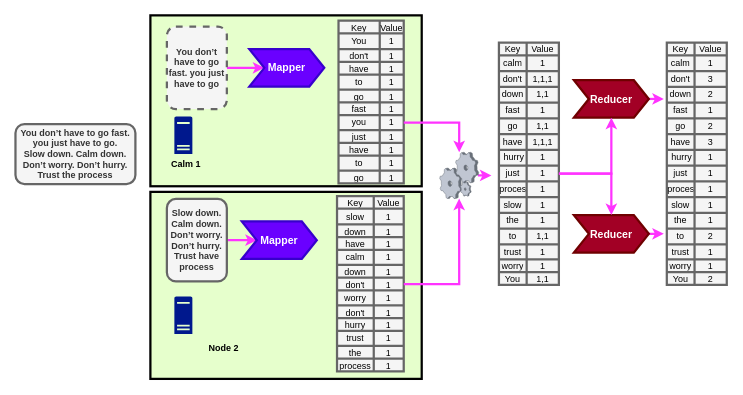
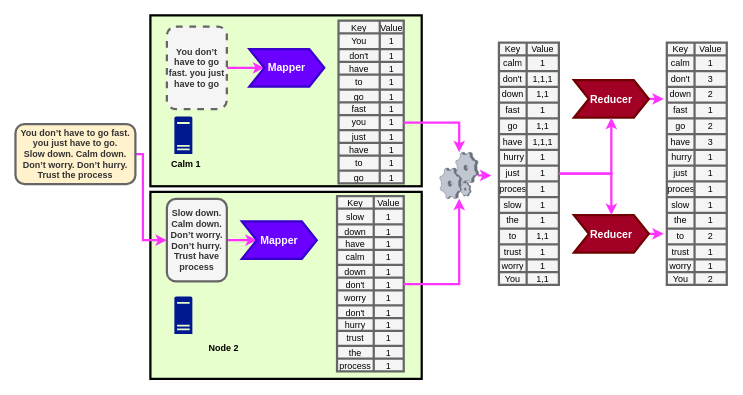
(75, 154) -> (75, 154)
none -> (143, 201)
